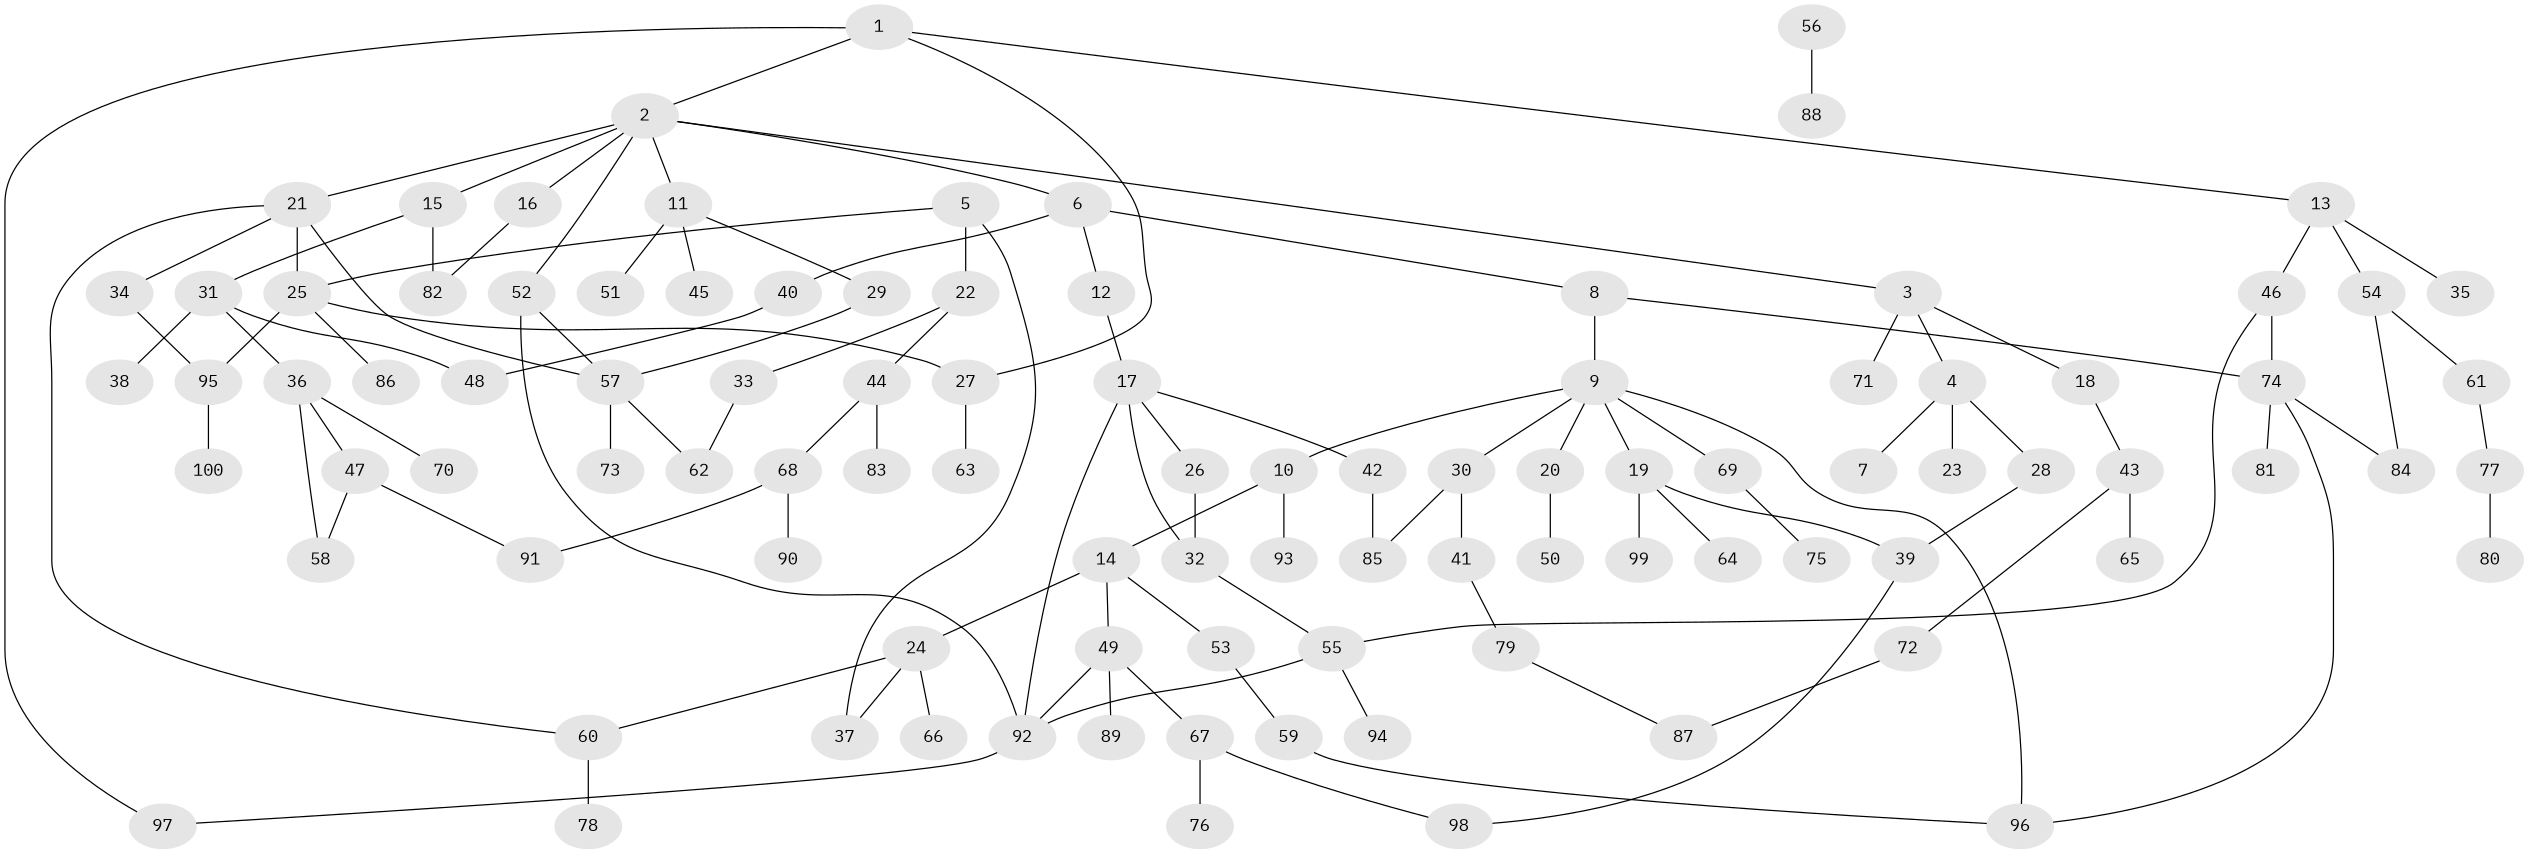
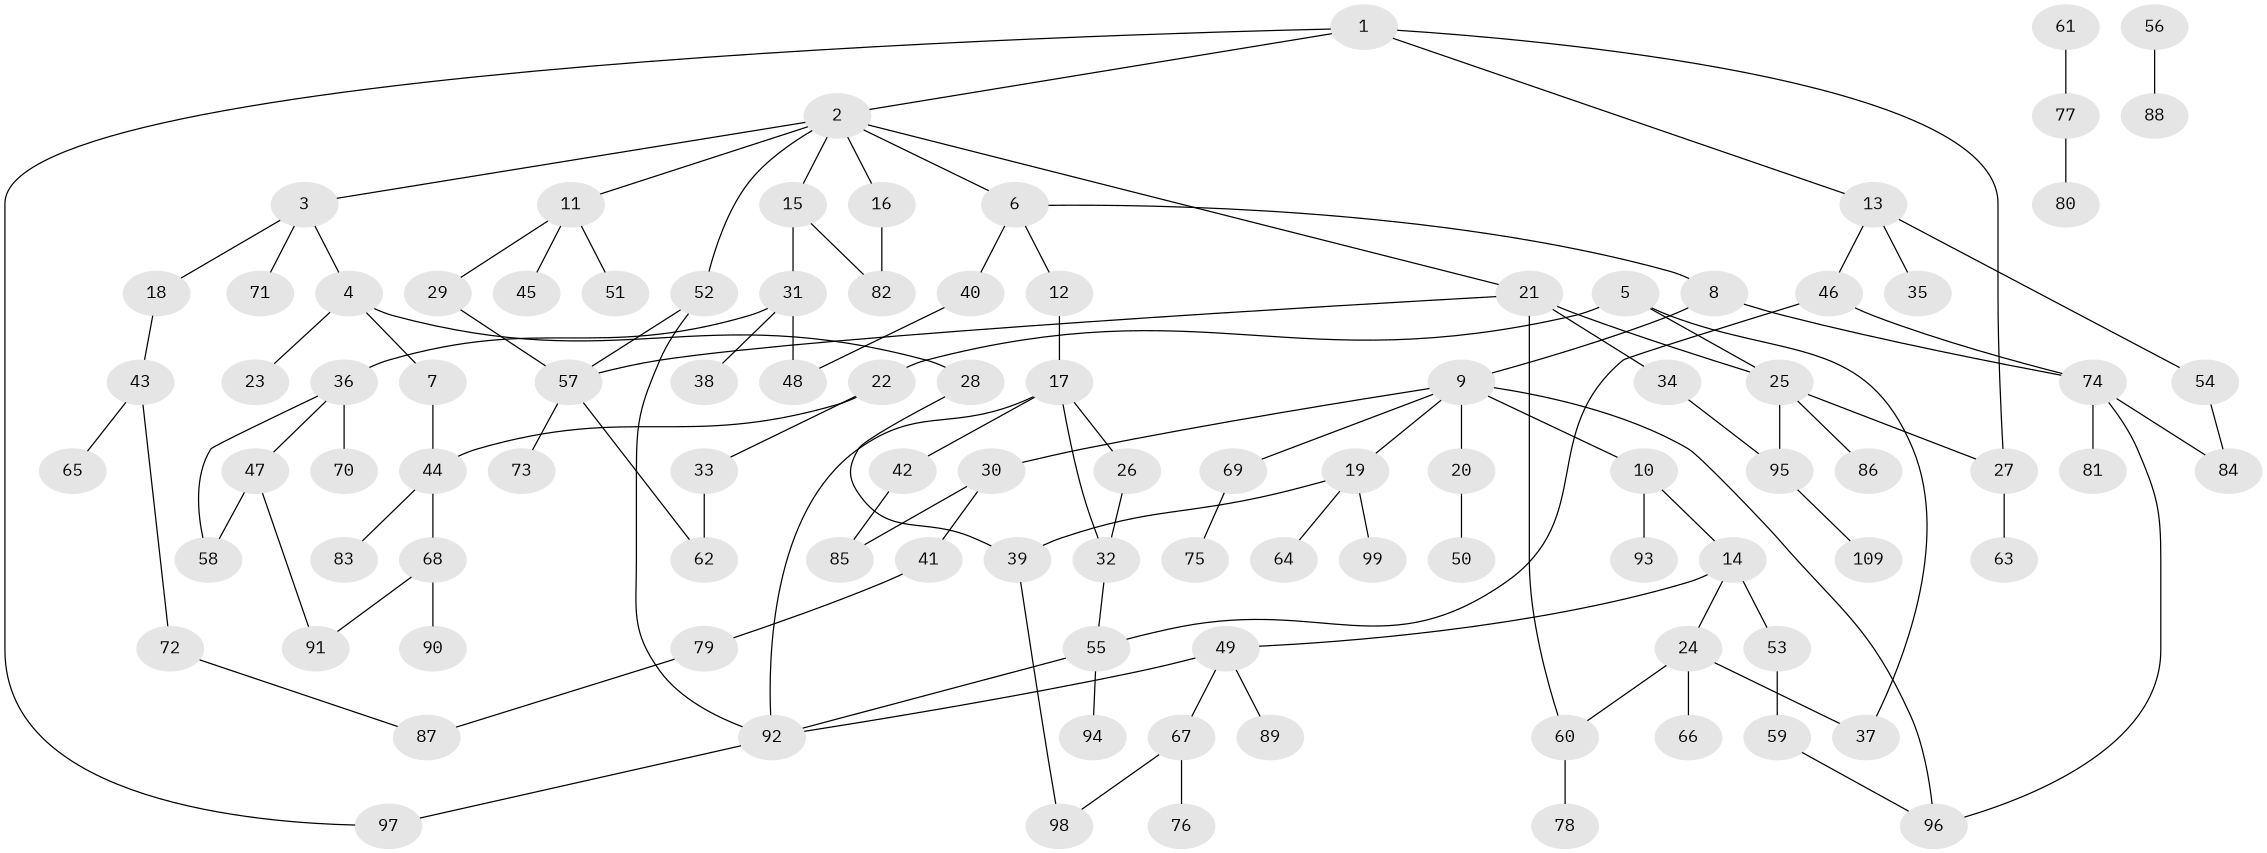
(2424, 338) -> none
none -> (433, 427)
(208, 471) -> (1868, 560)
